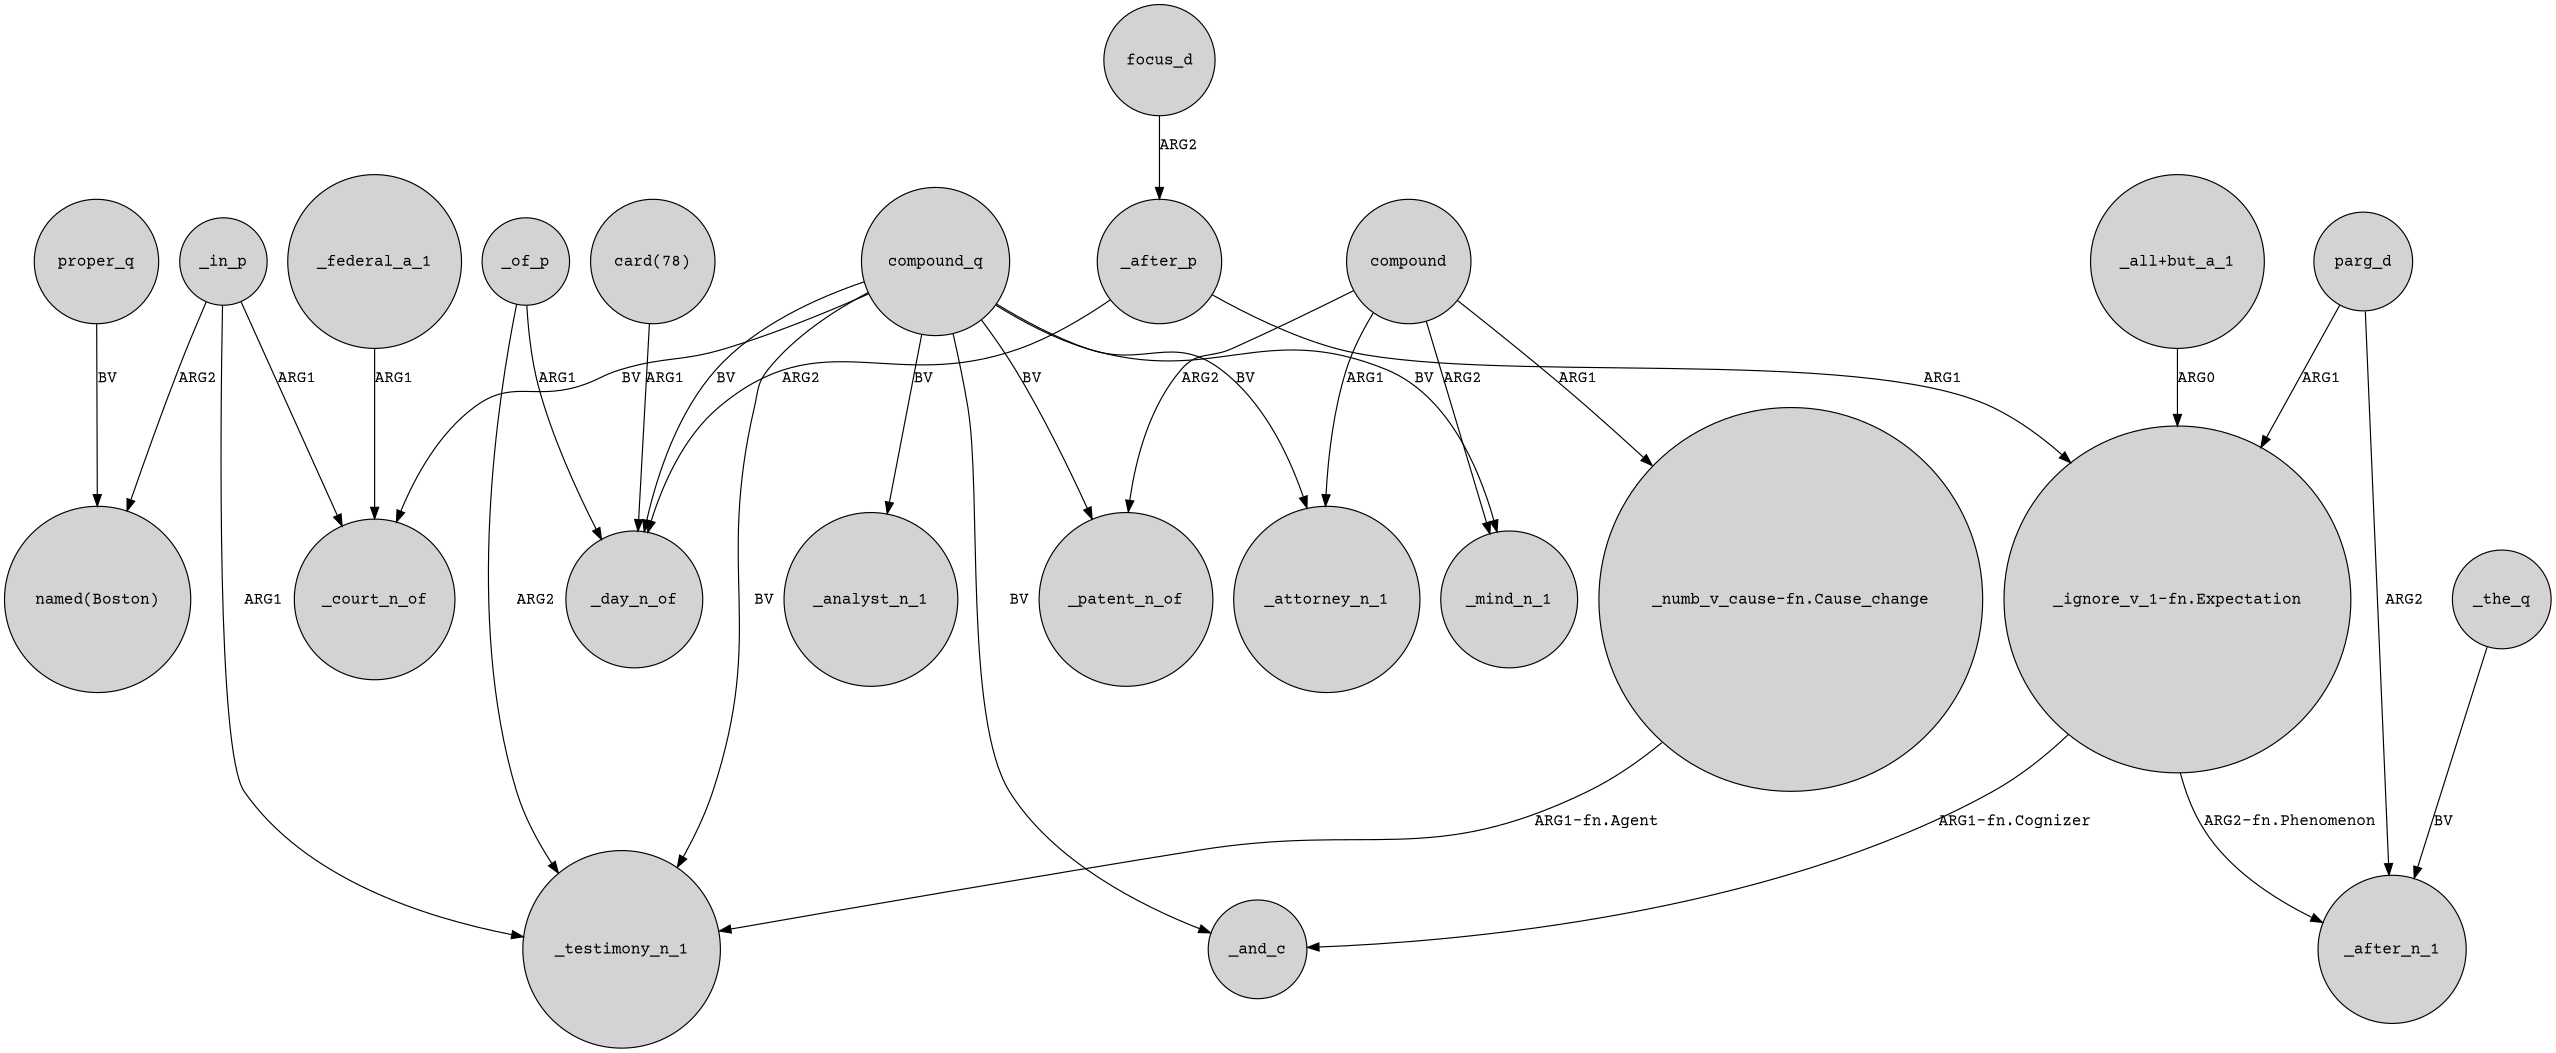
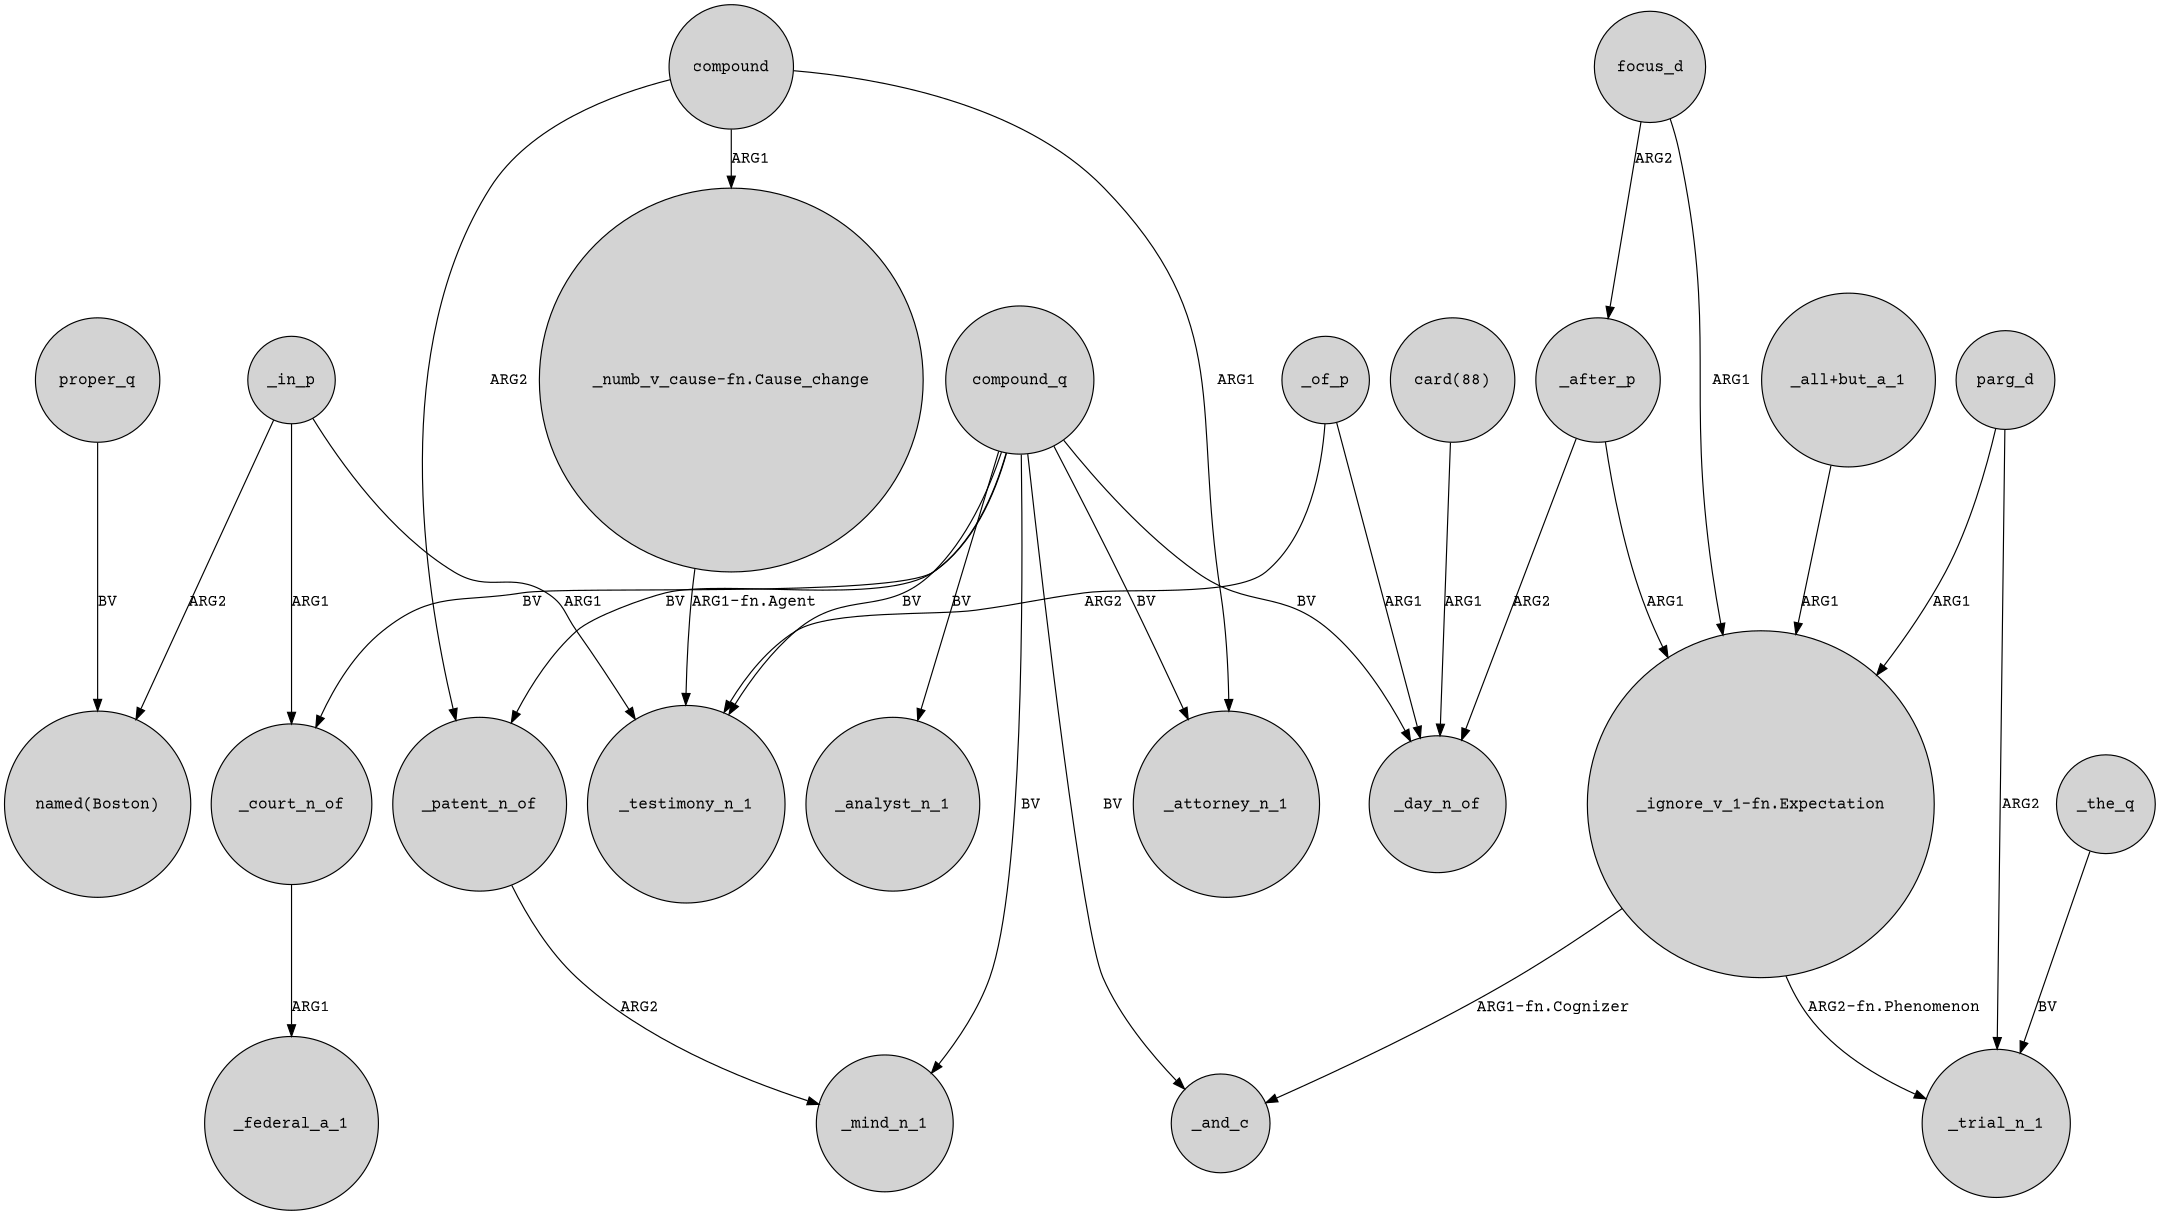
(653, 262) -> (1453, 380)
none -> (1700, 371)
(2197, 378) -> (1821, 601)
(1455, 417) -> (636, 1023)
(375, 428) -> (292, 954)
(2392, 949) -> (1996, 1123)
